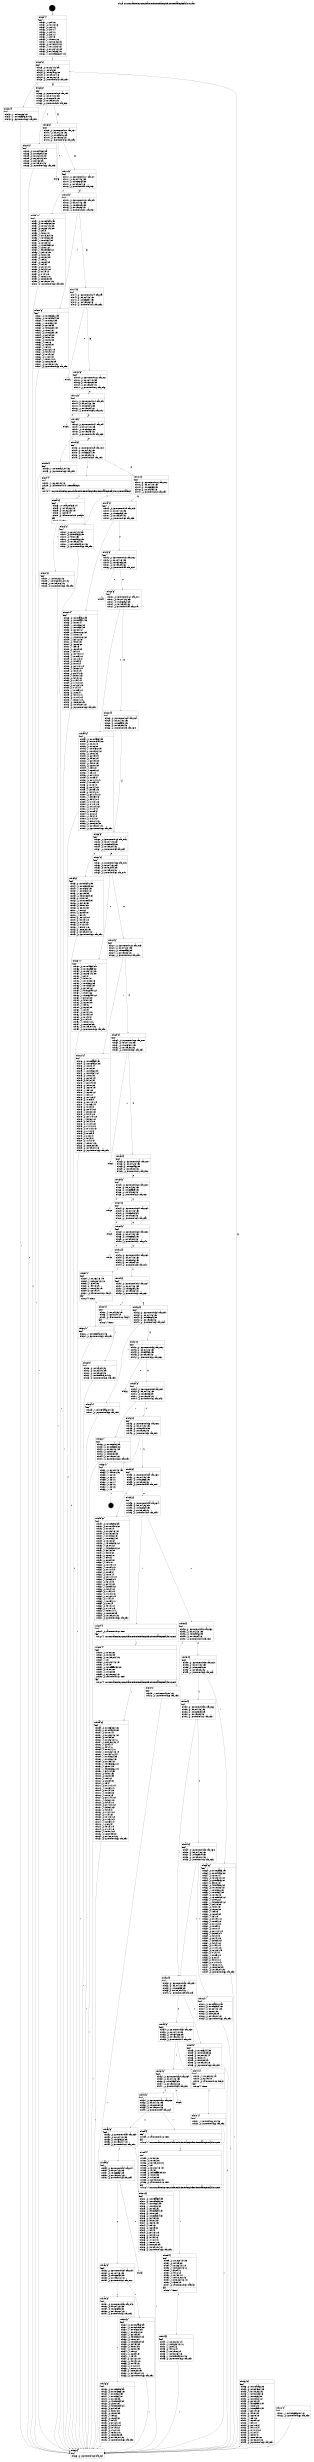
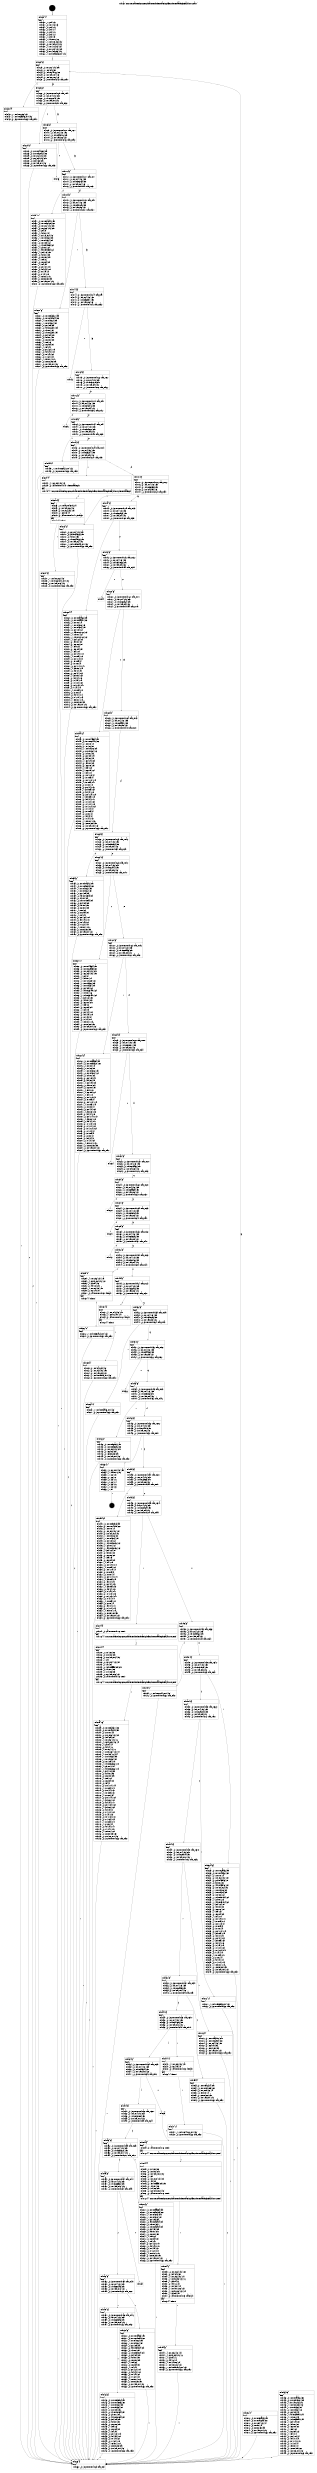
(179, 1847) -> (201, 1859)
(169, 2121) -> (163, 2129)
none -> (260, 2423)
